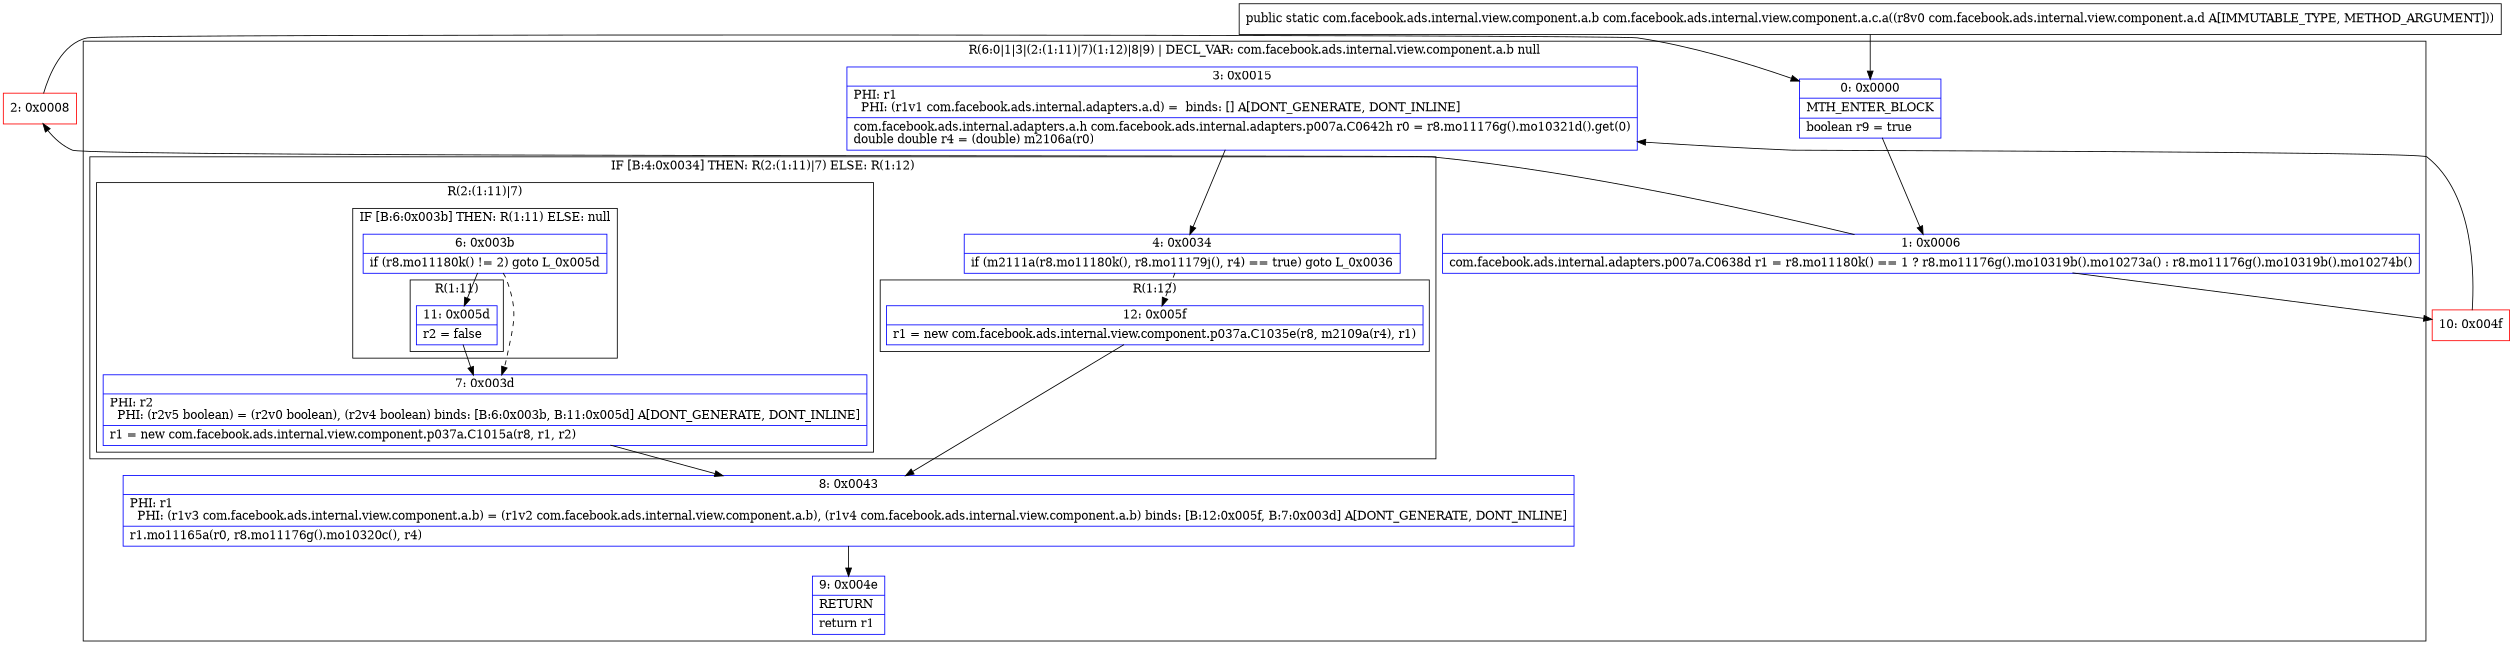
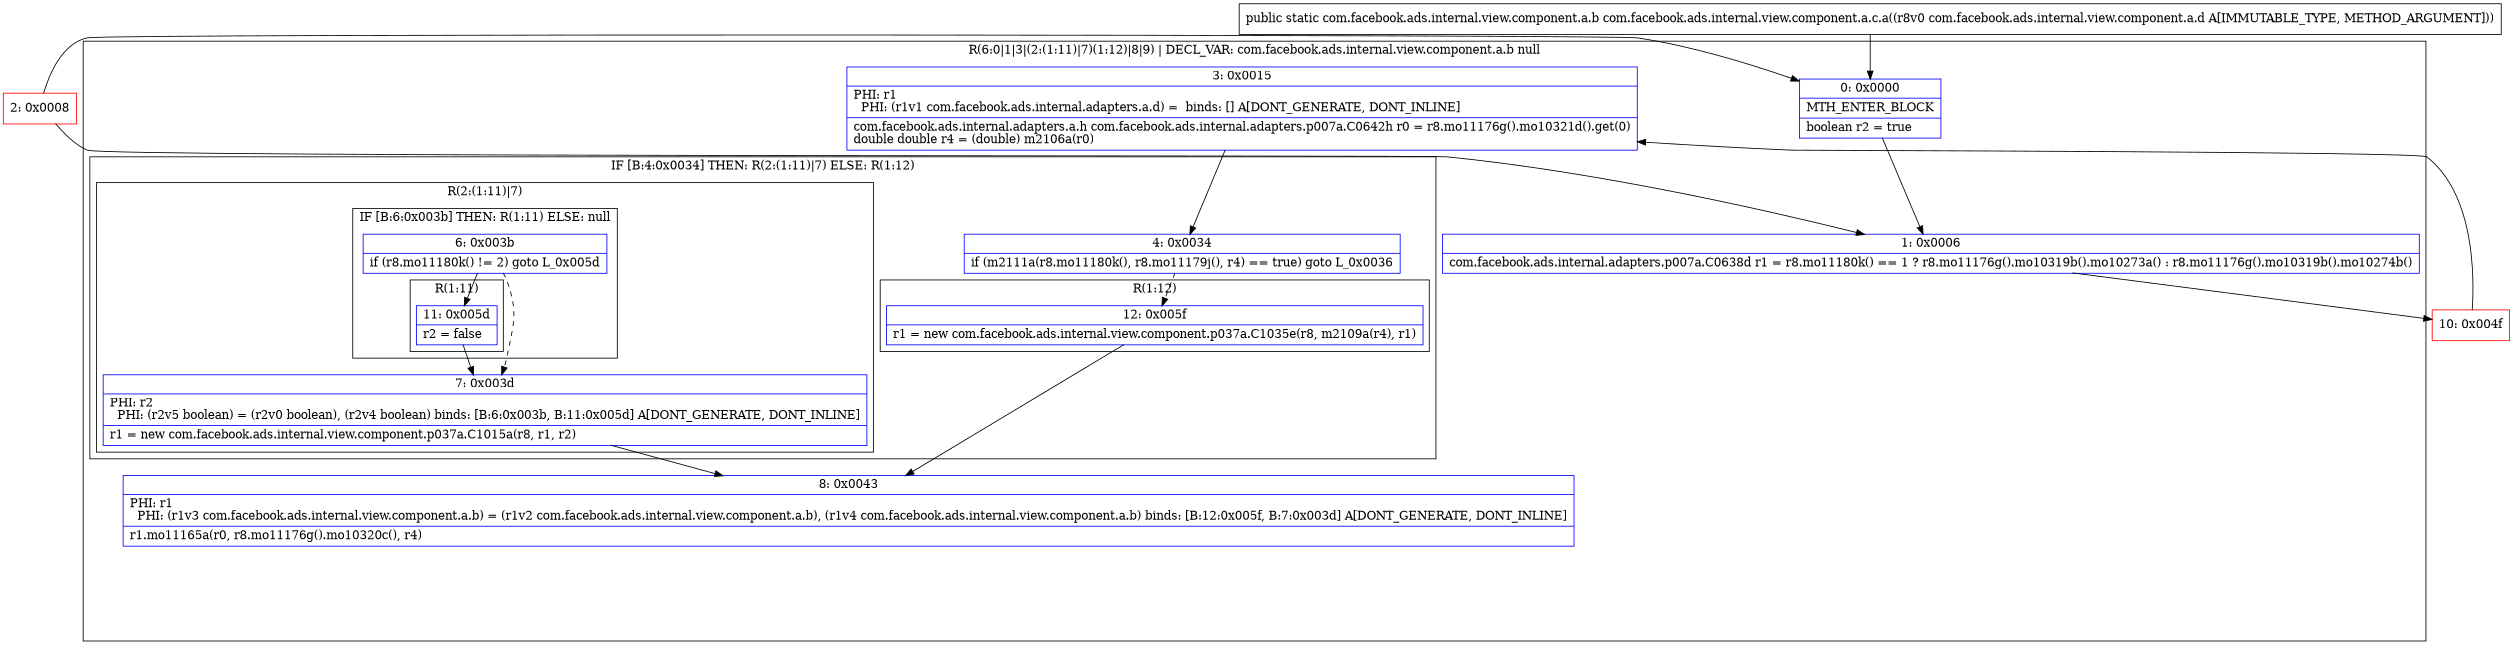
(1859, 128) -> (1859, 128)
(951, 156) -> (955, 156)
(849, 605) -> none
